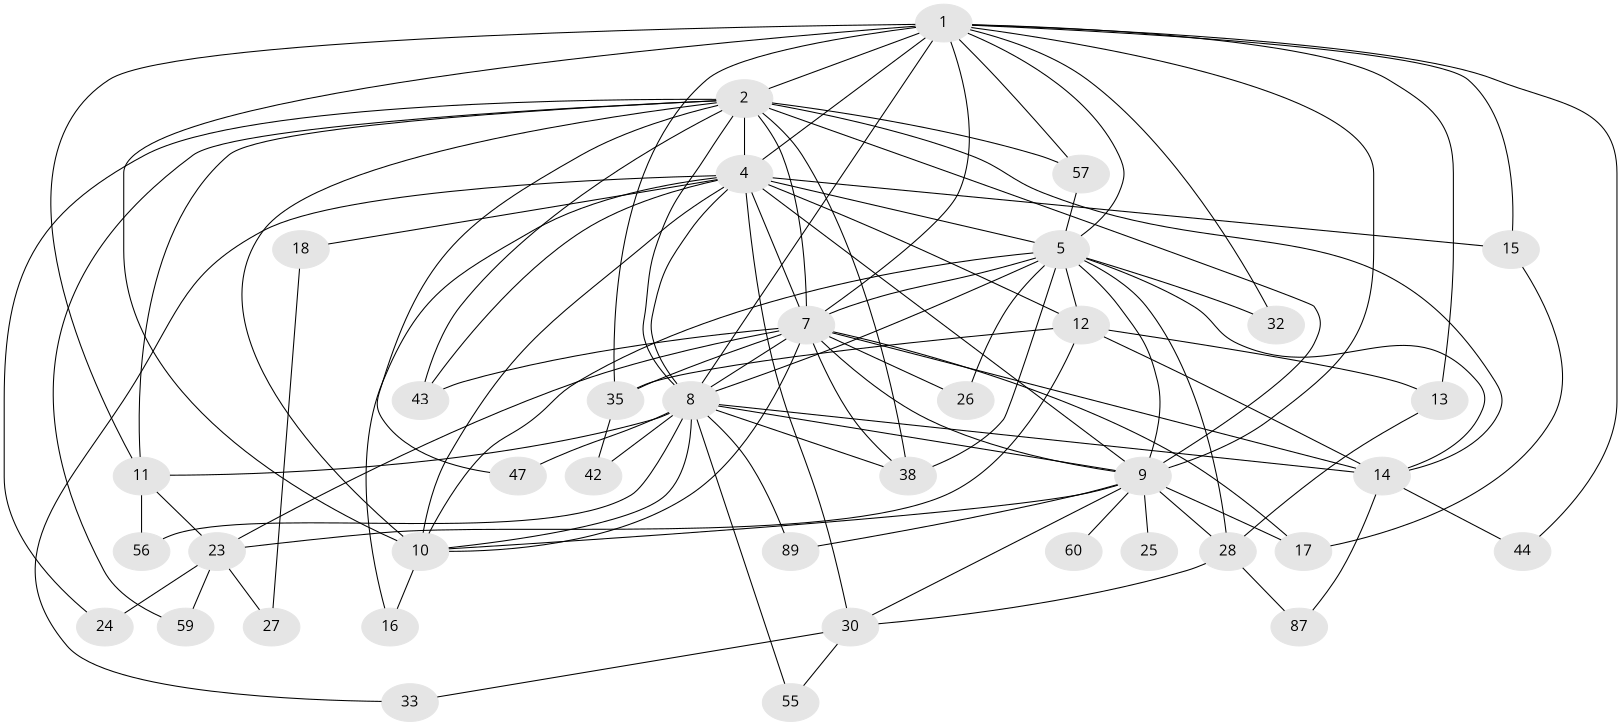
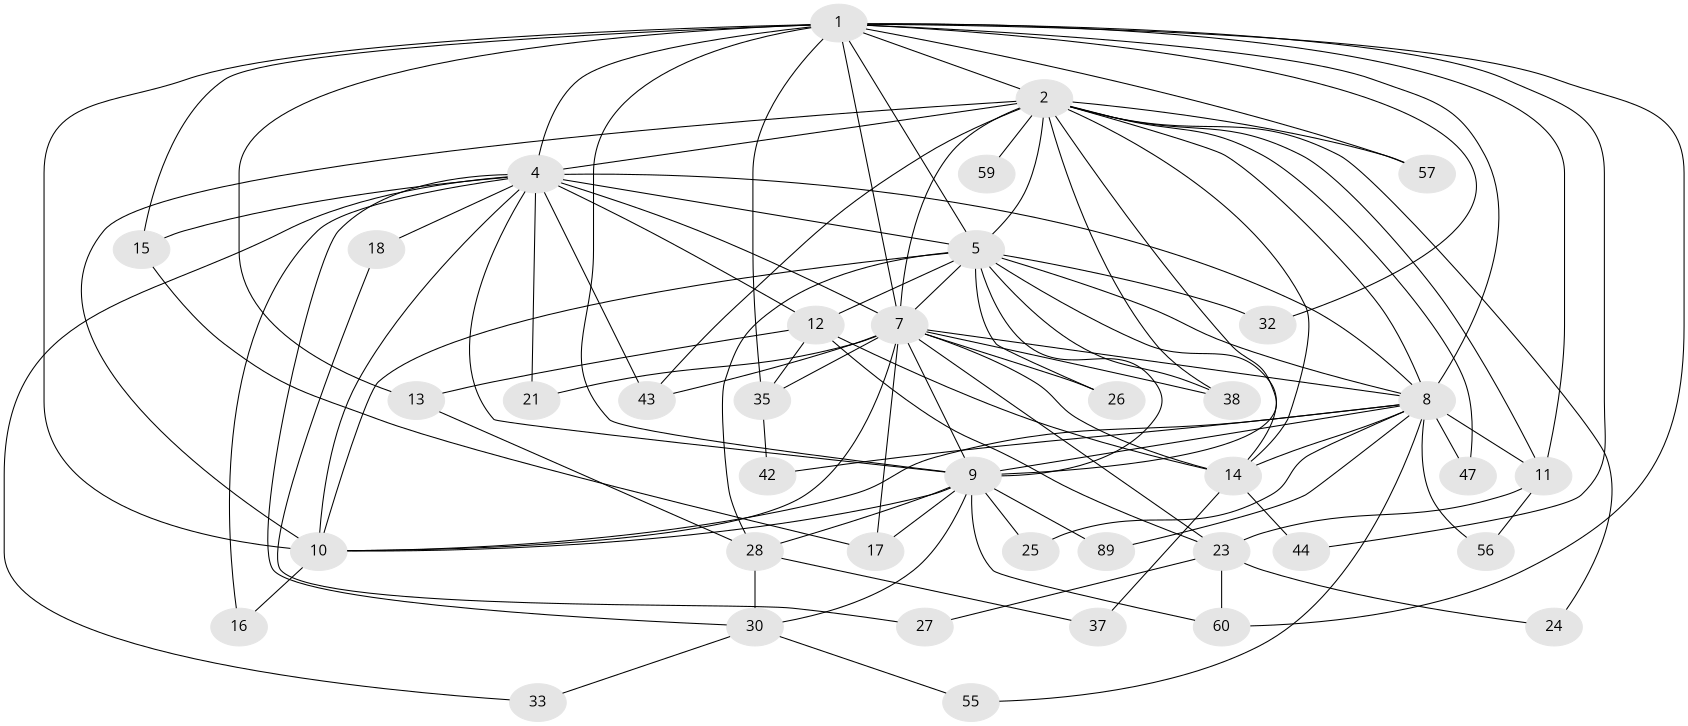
none -> (1662, 120)
(1071, 212) -> (1030, 181)
none -> (532, 401)
(808, 441) -> (1241, 509)
(201, 589) -> (1222, 589)
(1299, 627) -> (1098, 627)
